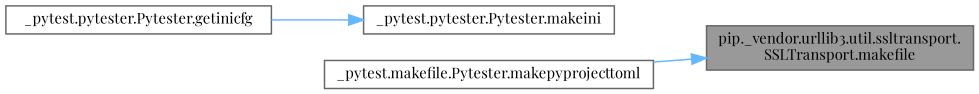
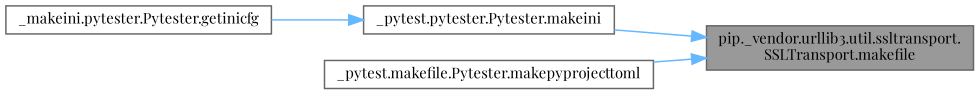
(139, 20) -> (139, 20)
none -> (653, 33)
